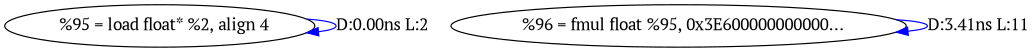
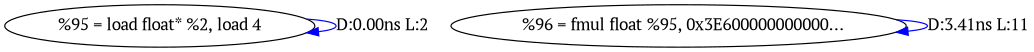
(160, 26) -> (160, 26)
